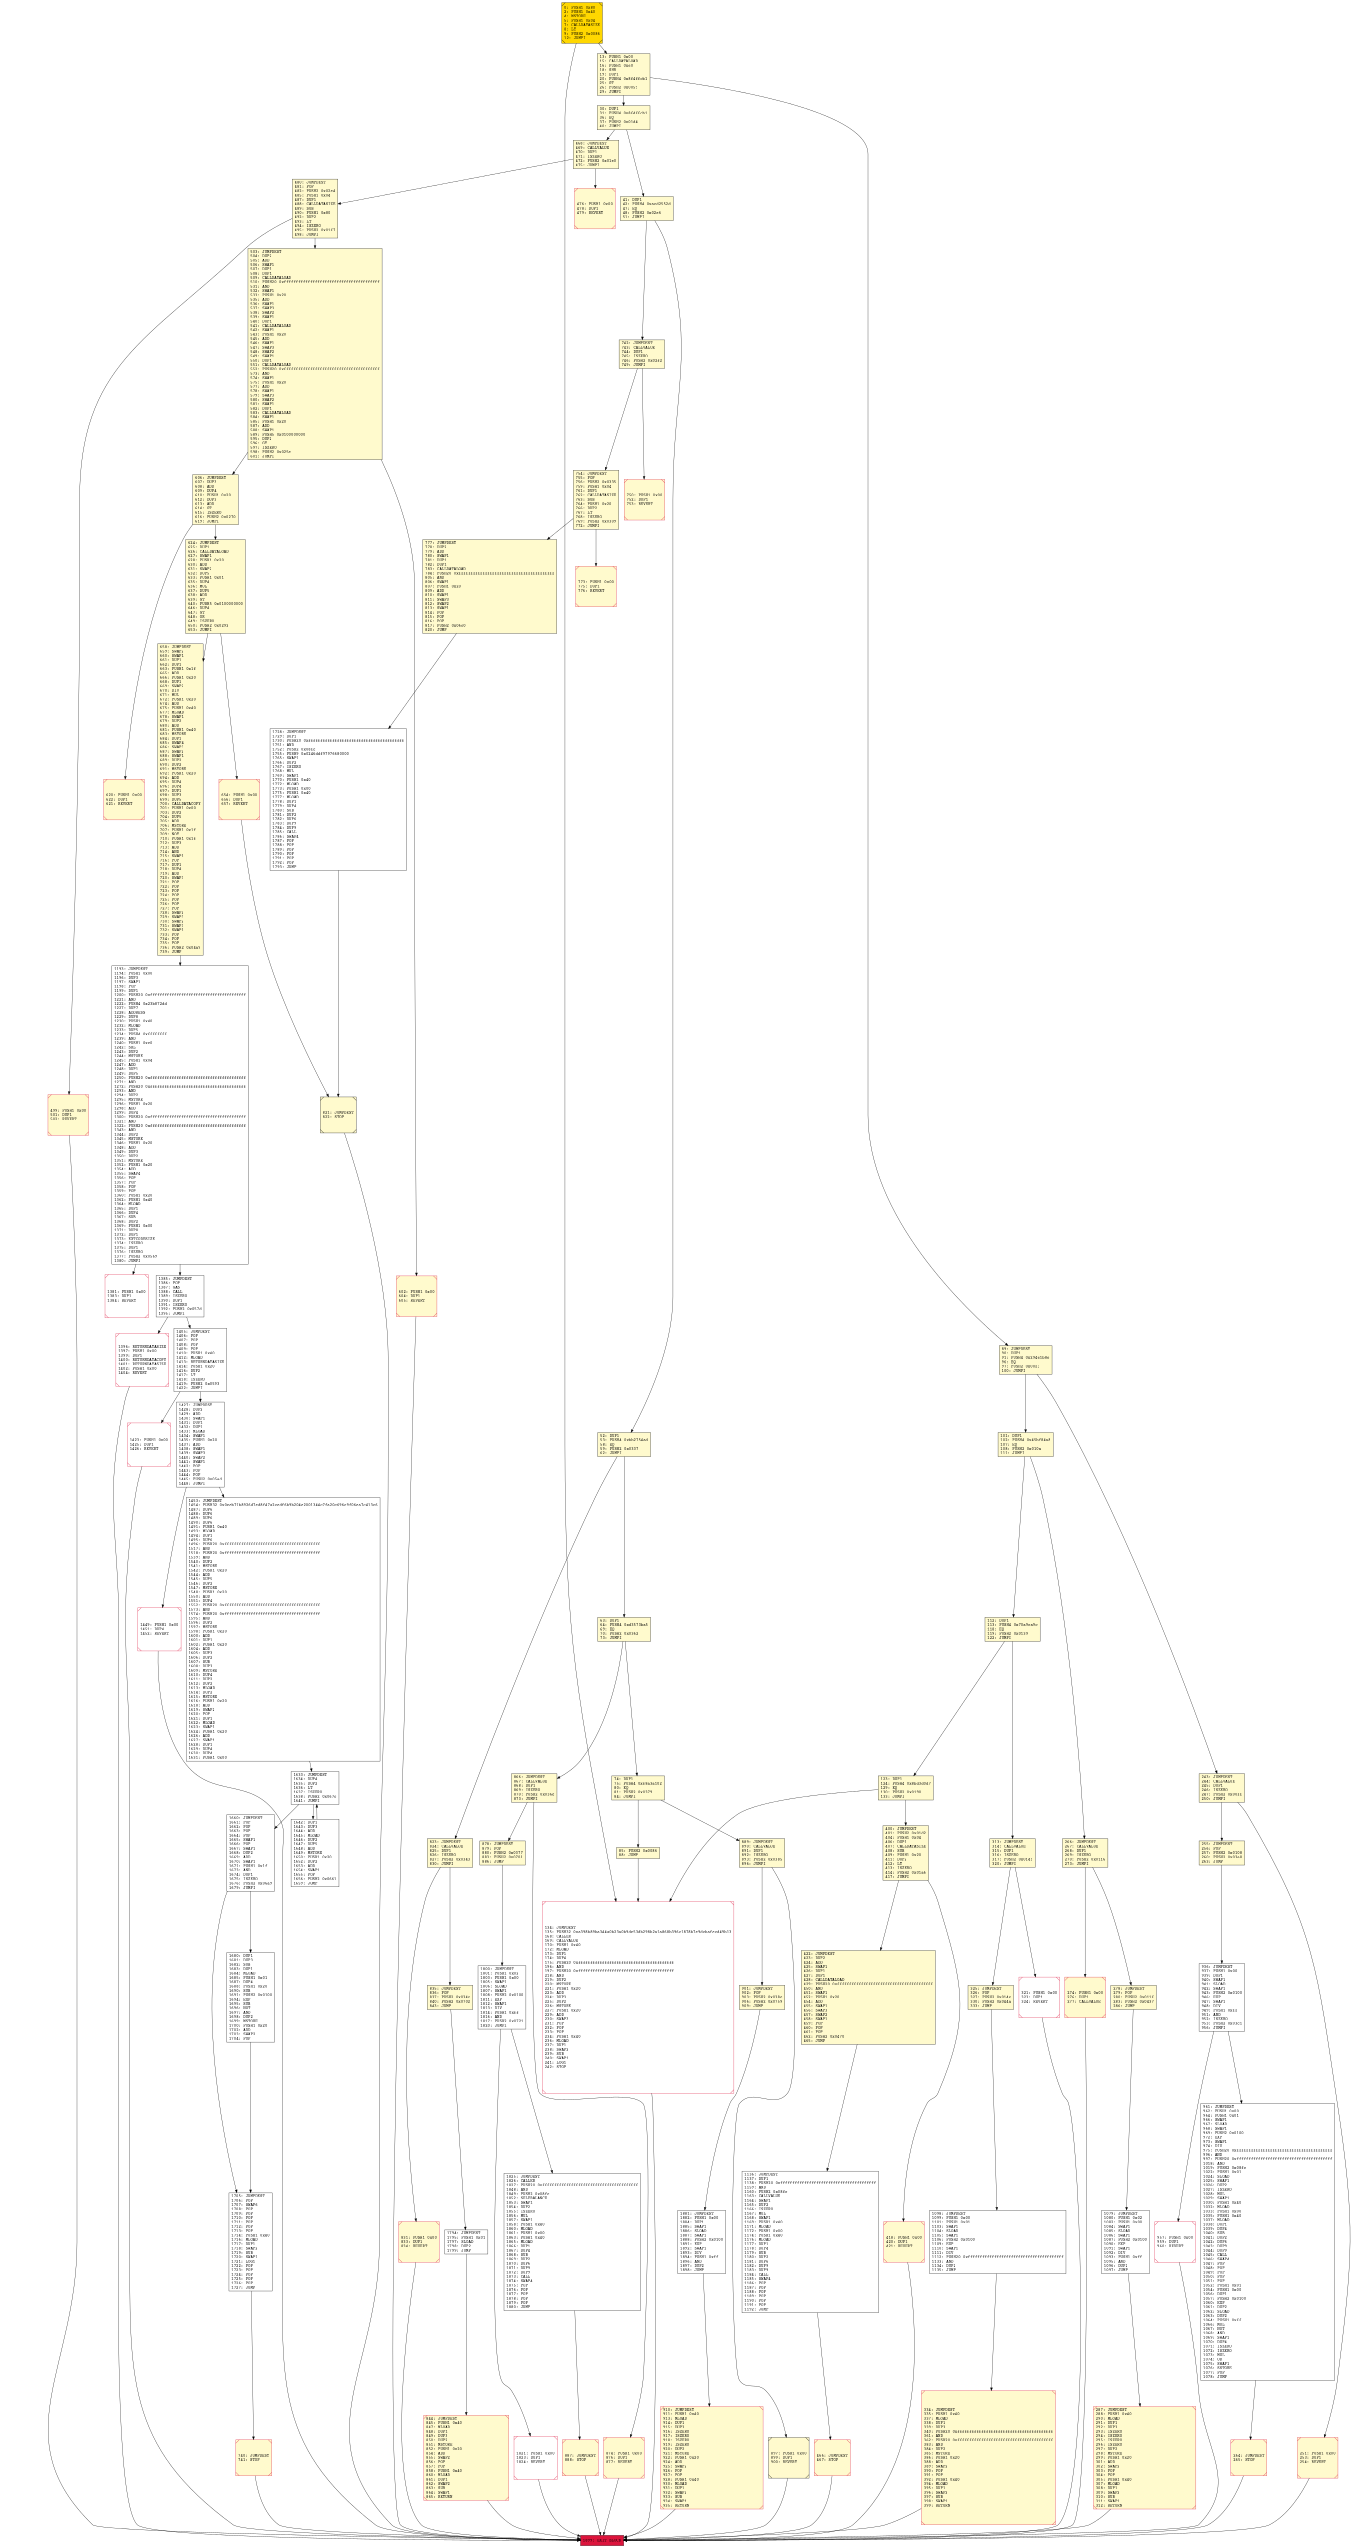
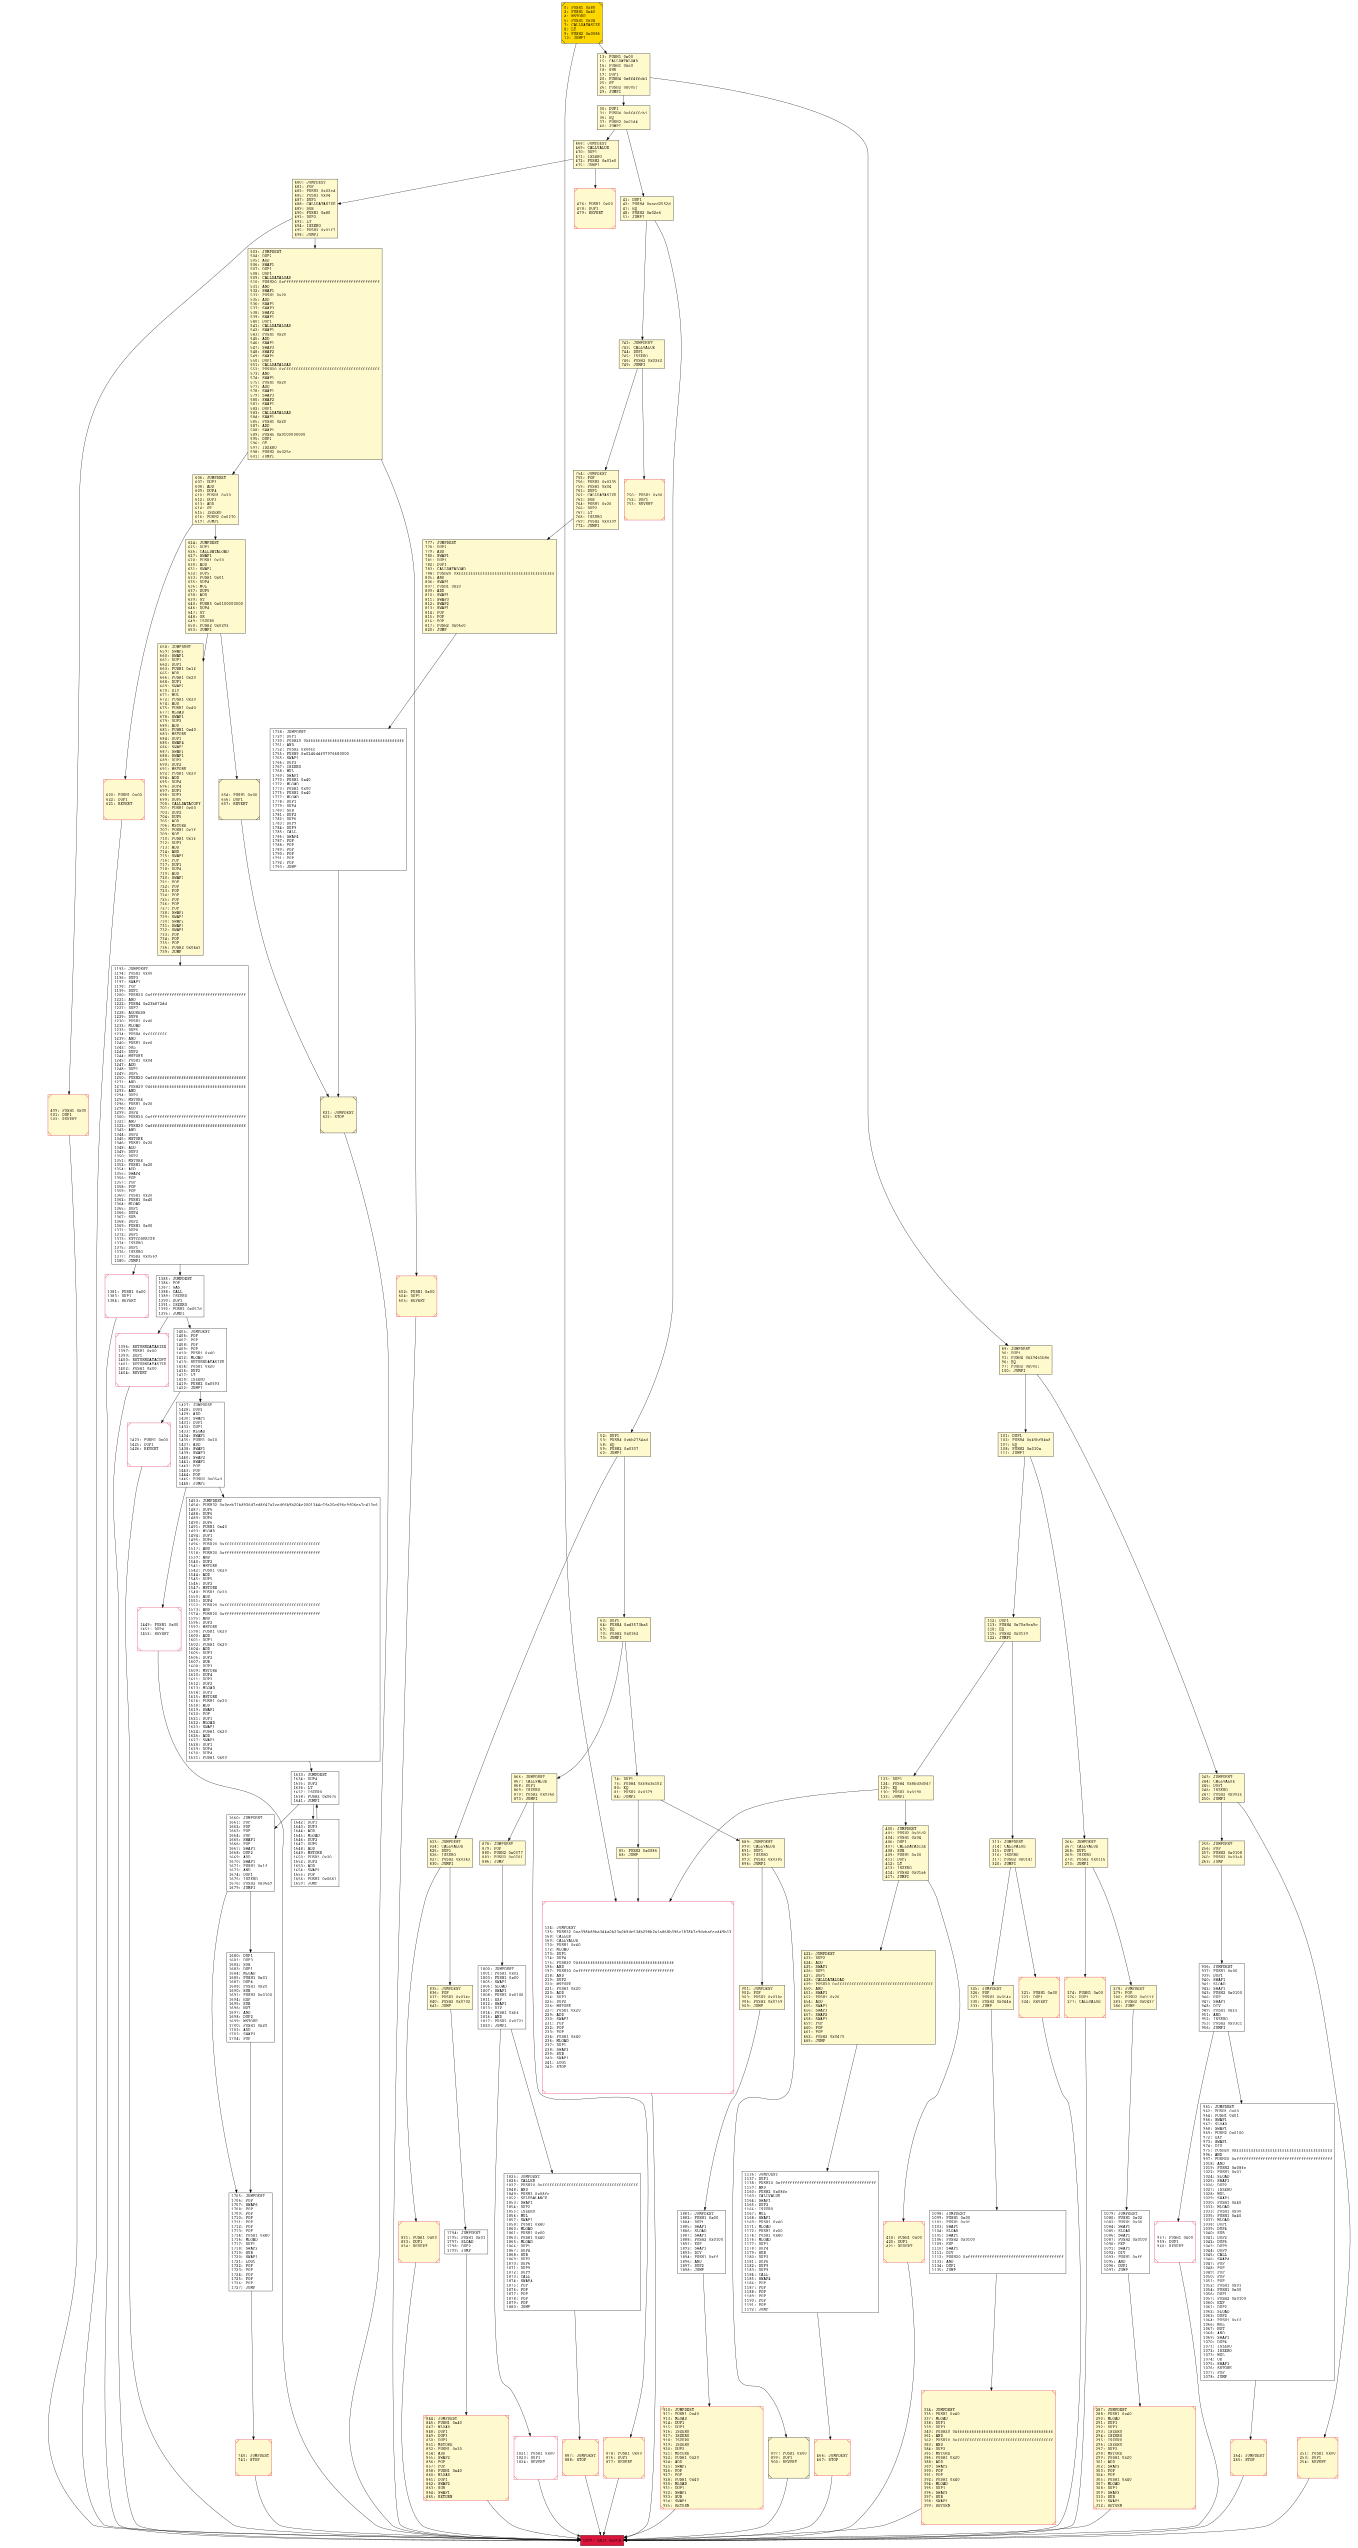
(596, 587) -> none
(239, 800) -> (239, 800)
none -> (97, 1911)
(1039, 1997) -> (1039, 1997)
none -> (108, 2152)
